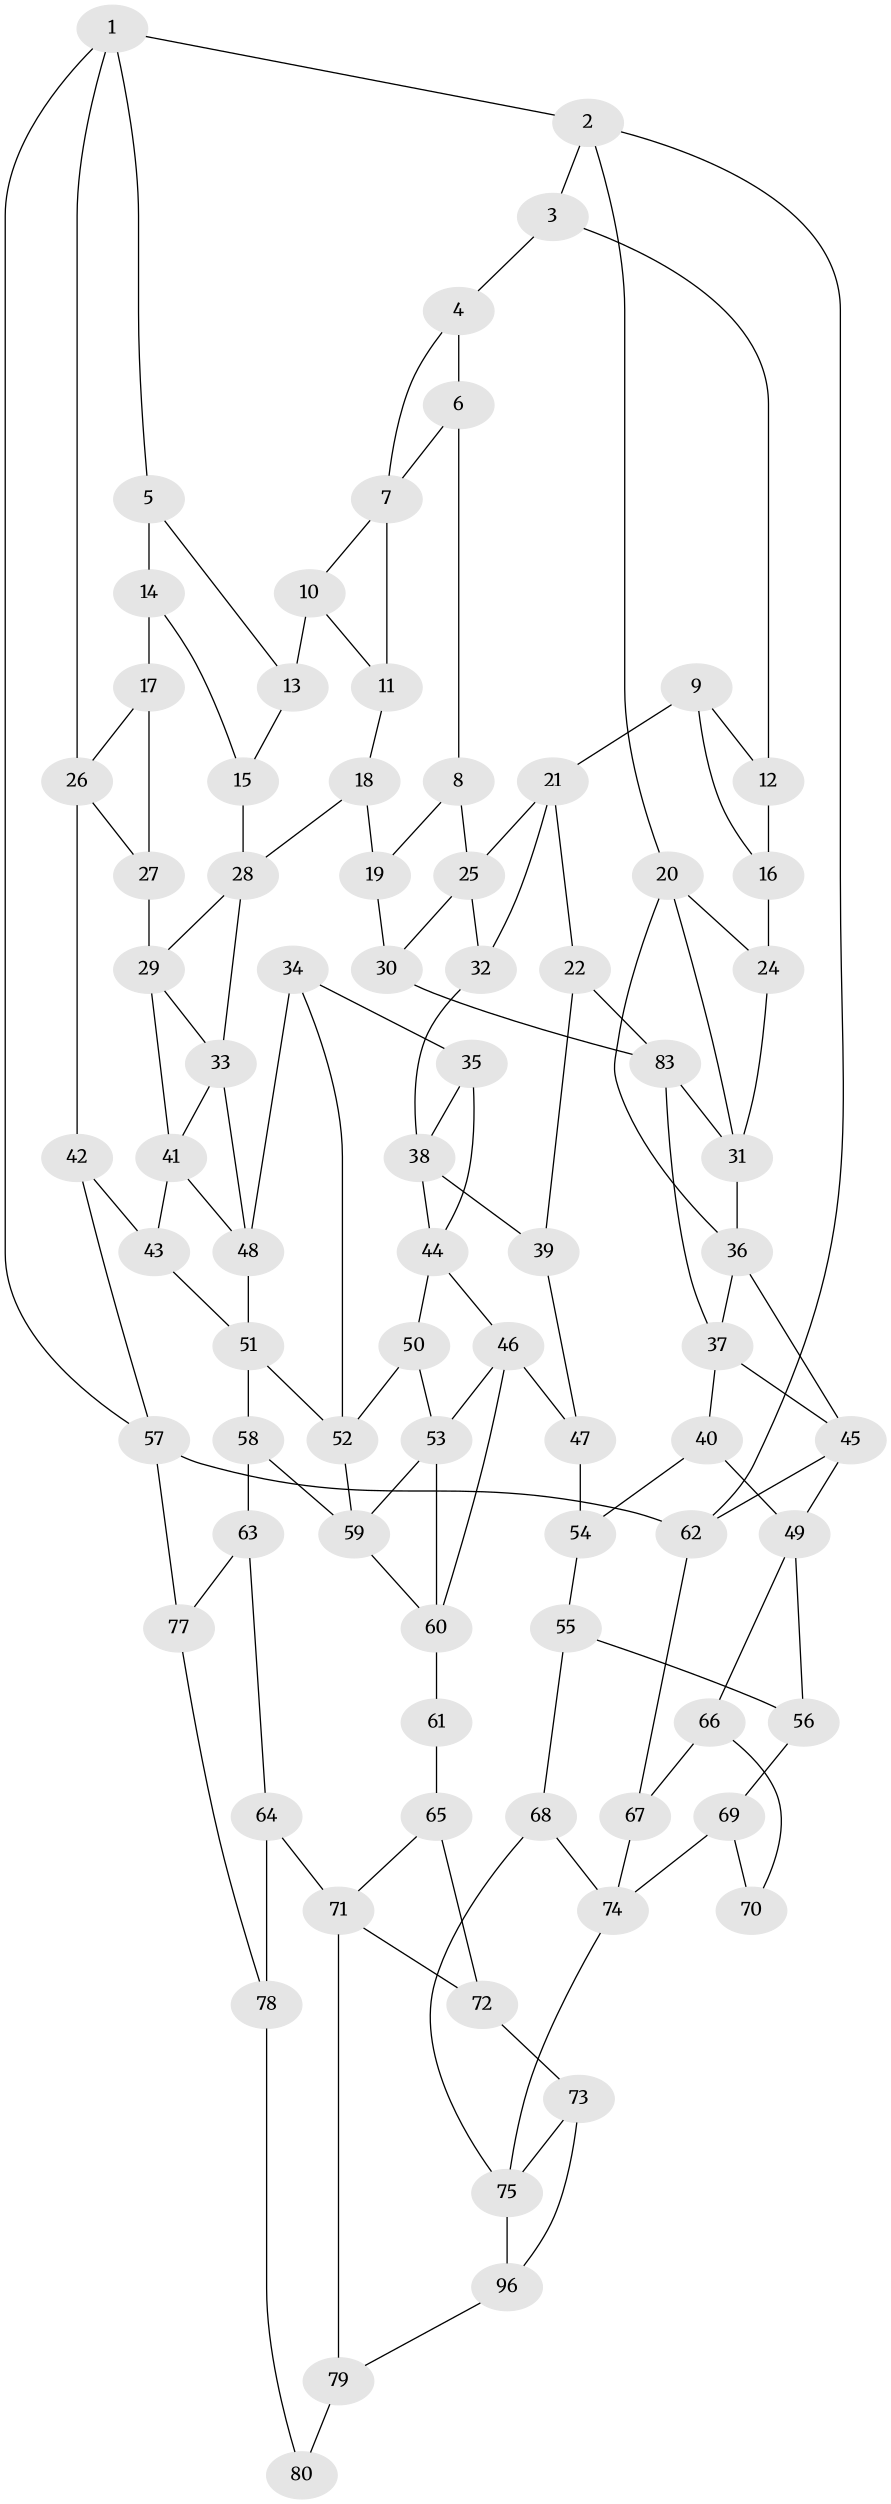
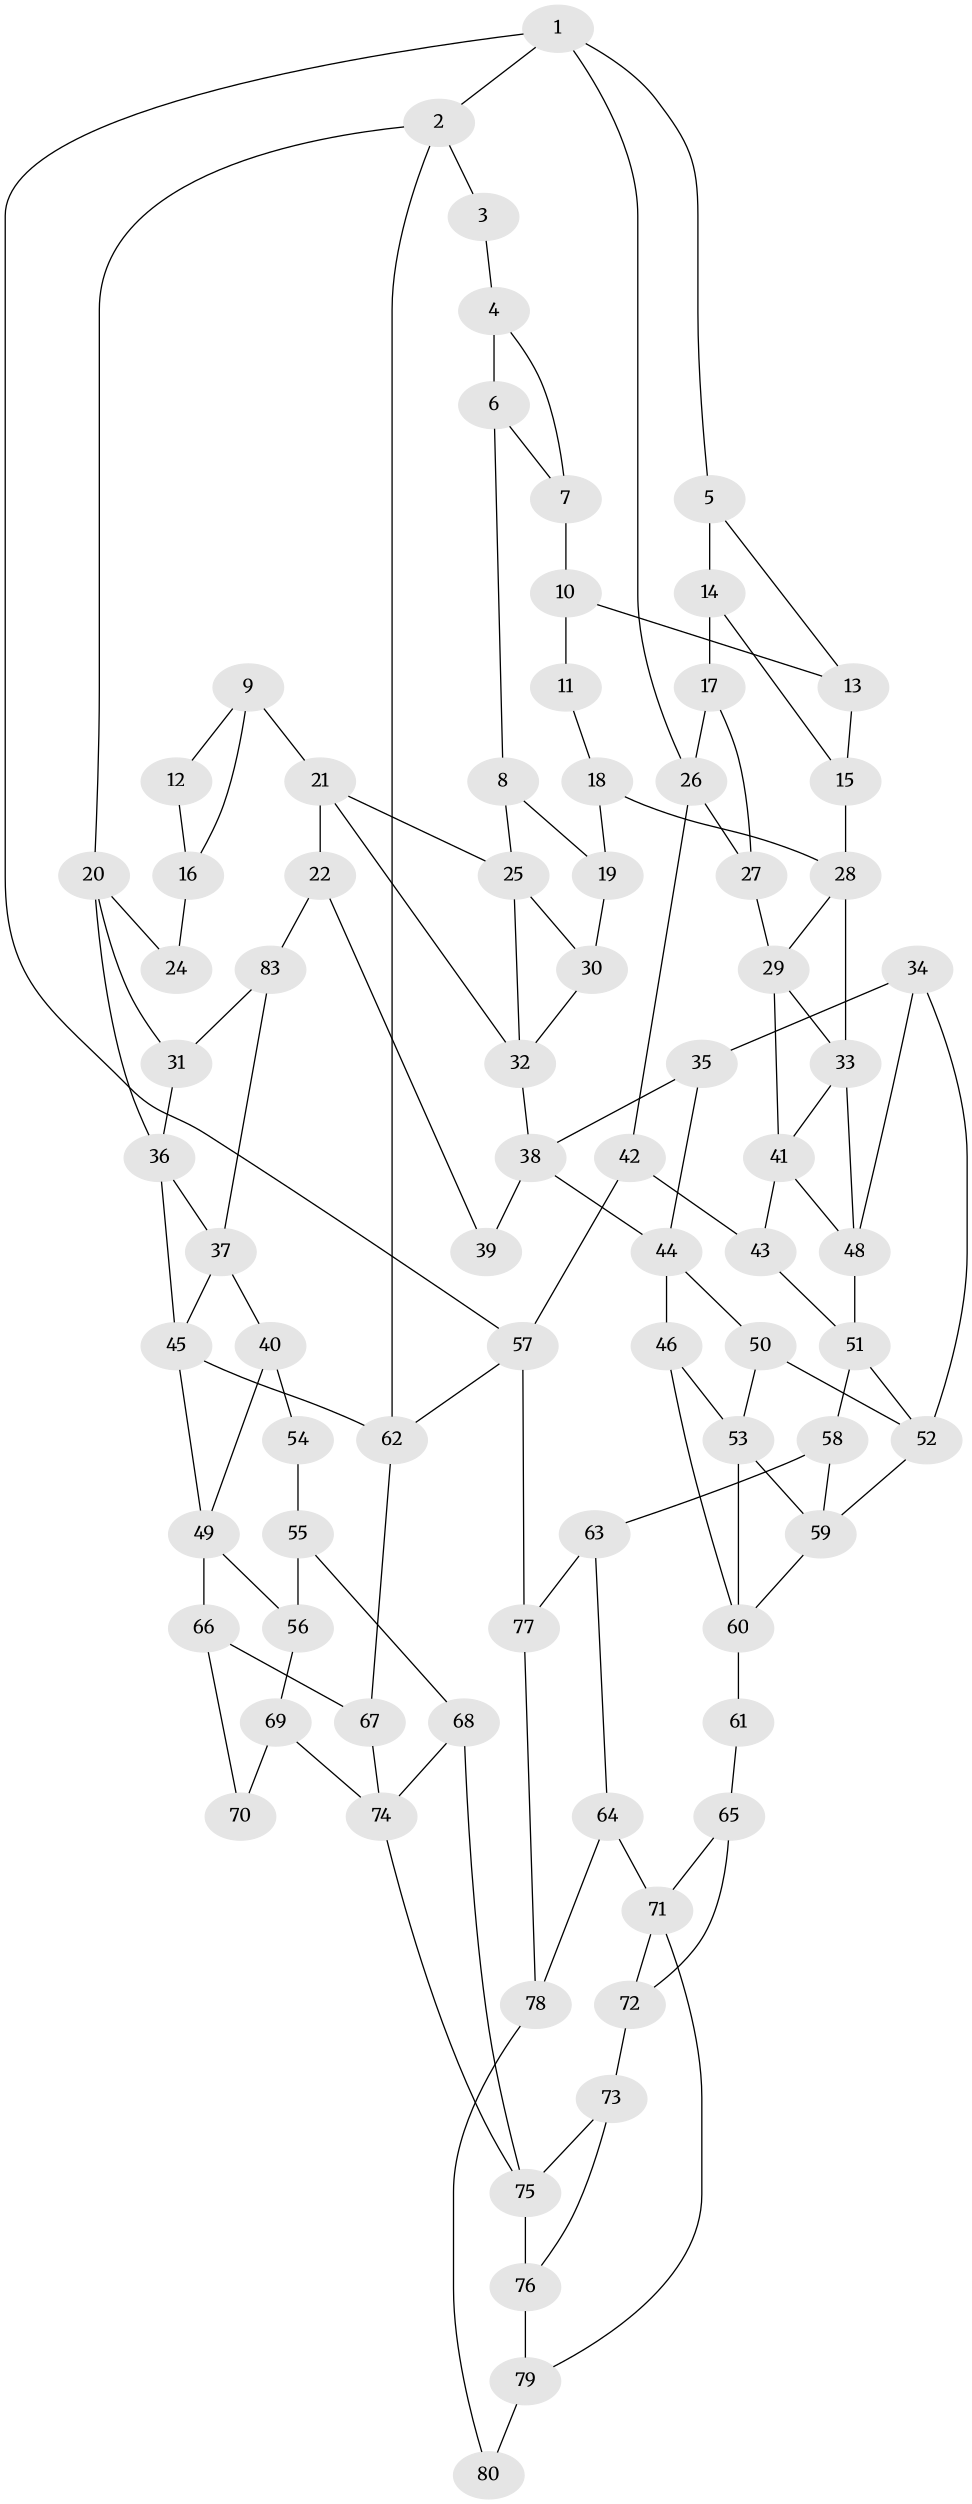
(768, 446) -> none
(387, 593) -> none
(522, 1023) -> (556, 1017)
(759, 1065) -> none
(580, 1440) -> none
(507, 2287) -> (525, 2287)
